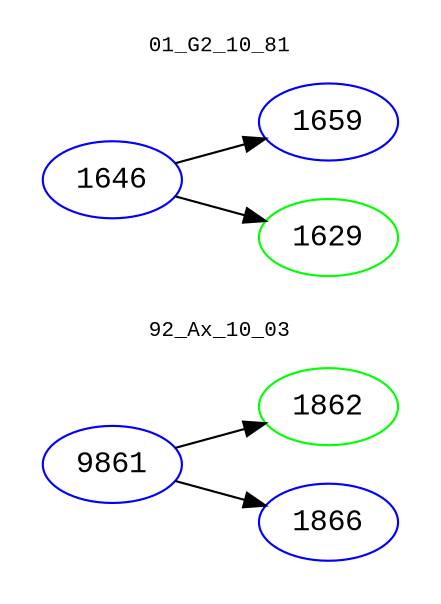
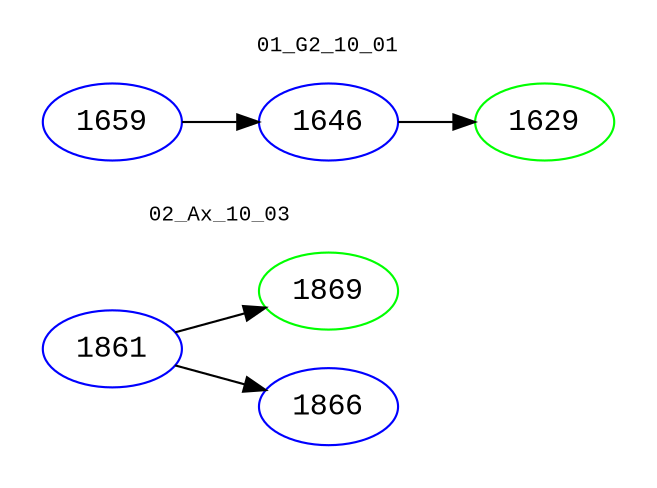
(220, 46) -> (329, 46)
(210, 154) -> (209, 122)
(220, 331) -> (220, 215)
(329, 407) -> (329, 291)
(112, 464) -> (112, 349)
